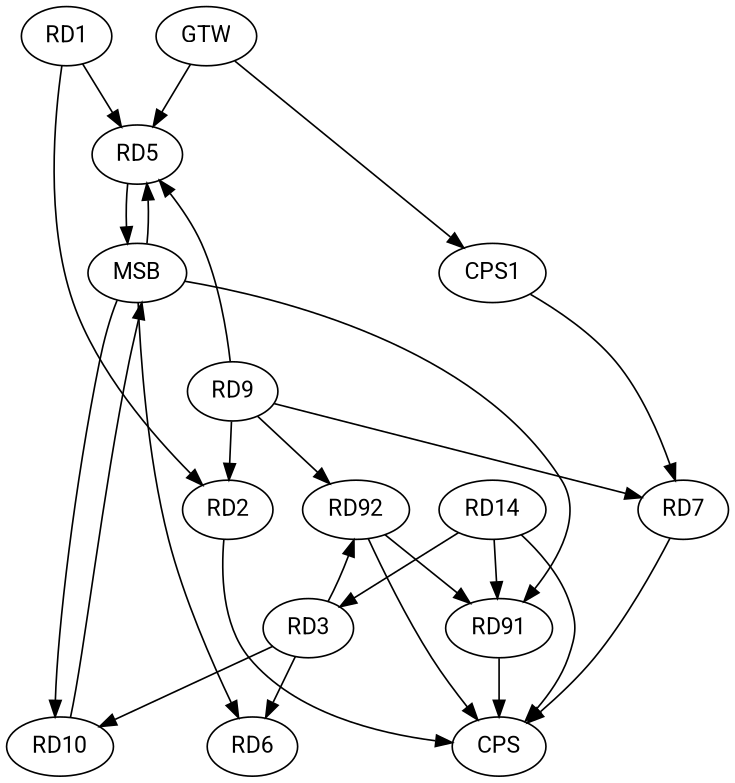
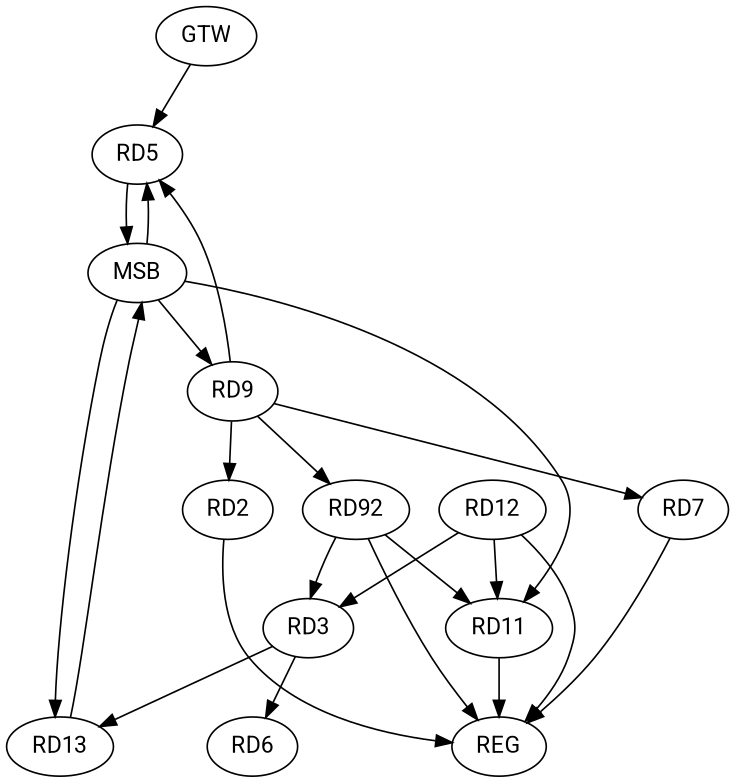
(67, 36) -> none
(493, 273) -> none
(161, 508) -> (180, 326)
(493, 510) -> (493, 510)
(339, 579) -> (325, 560)
(499, 628) -> (499, 628)
(60, 747) -> (60, 747)
(499, 747) -> (499, 747)
